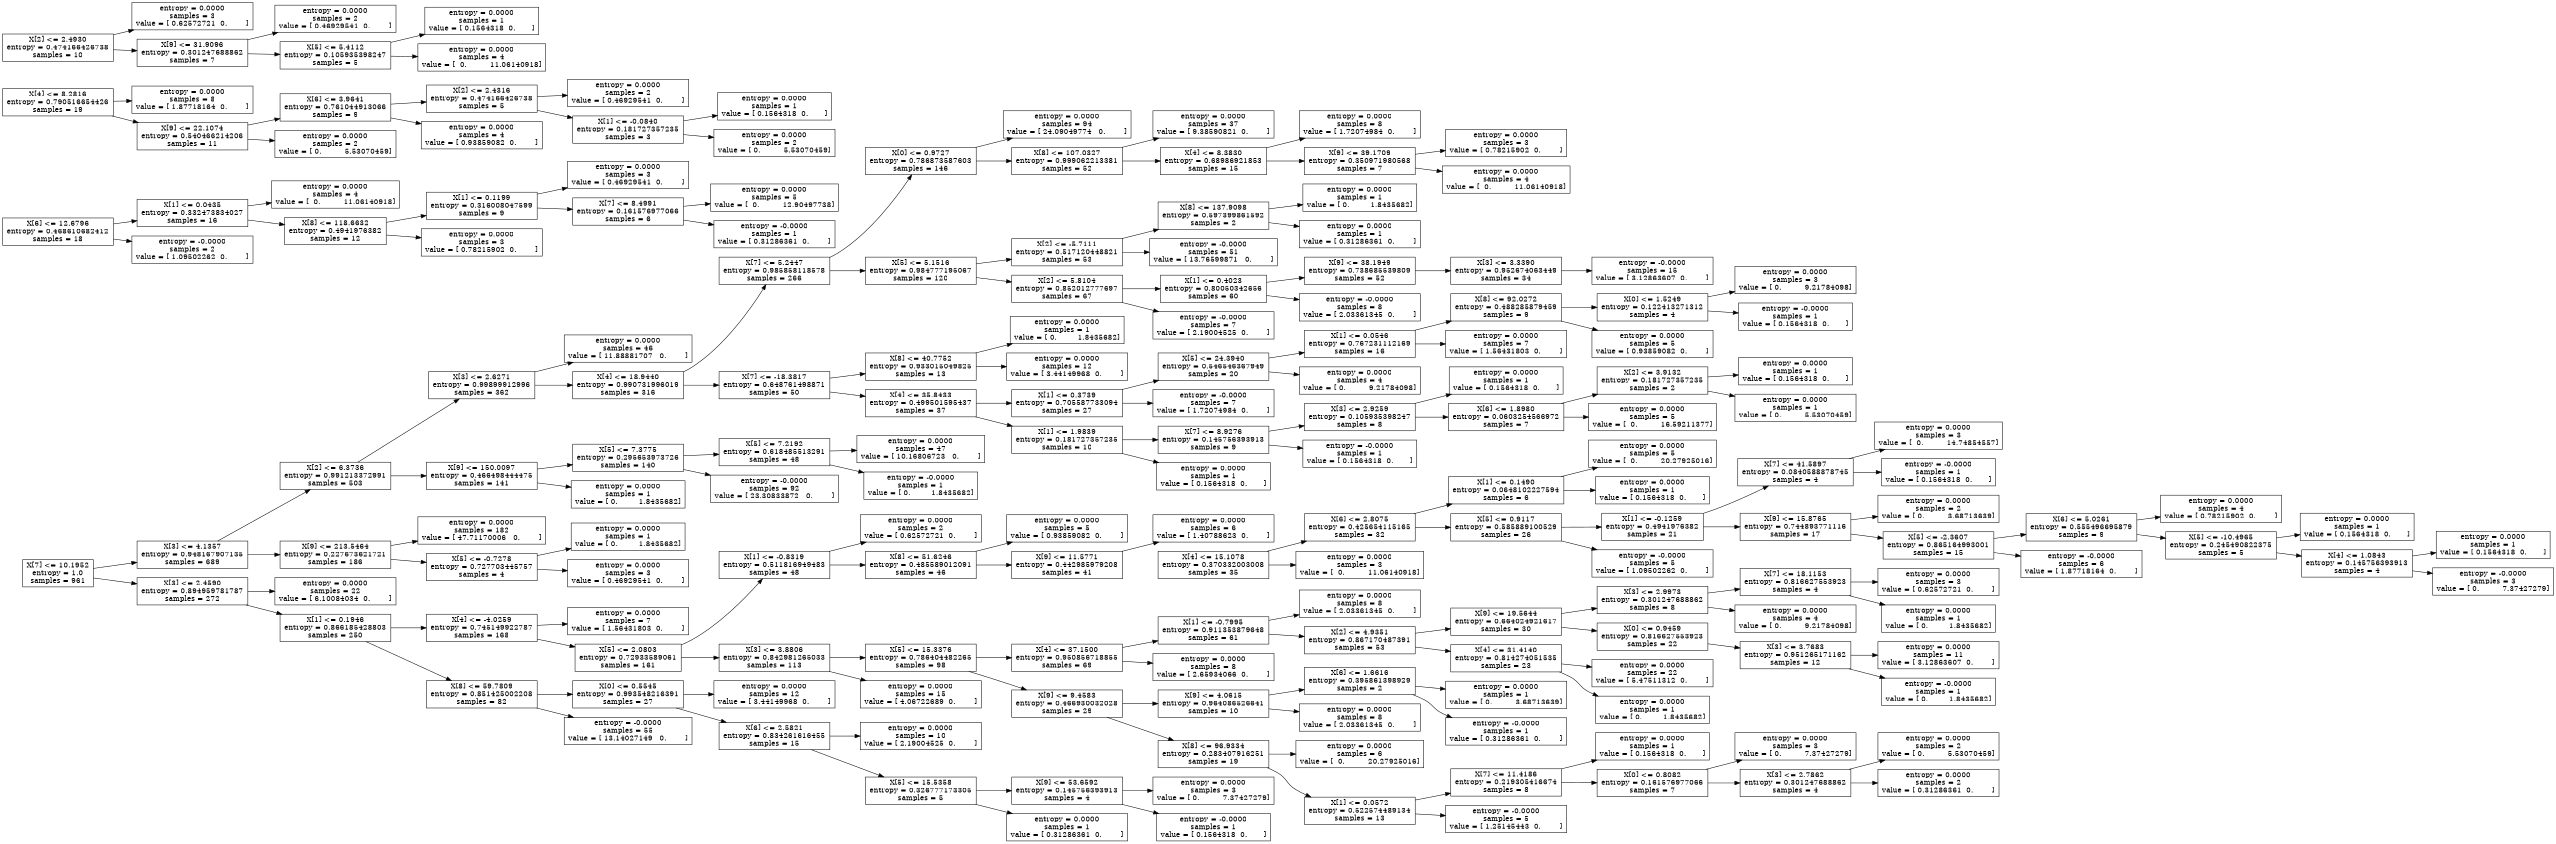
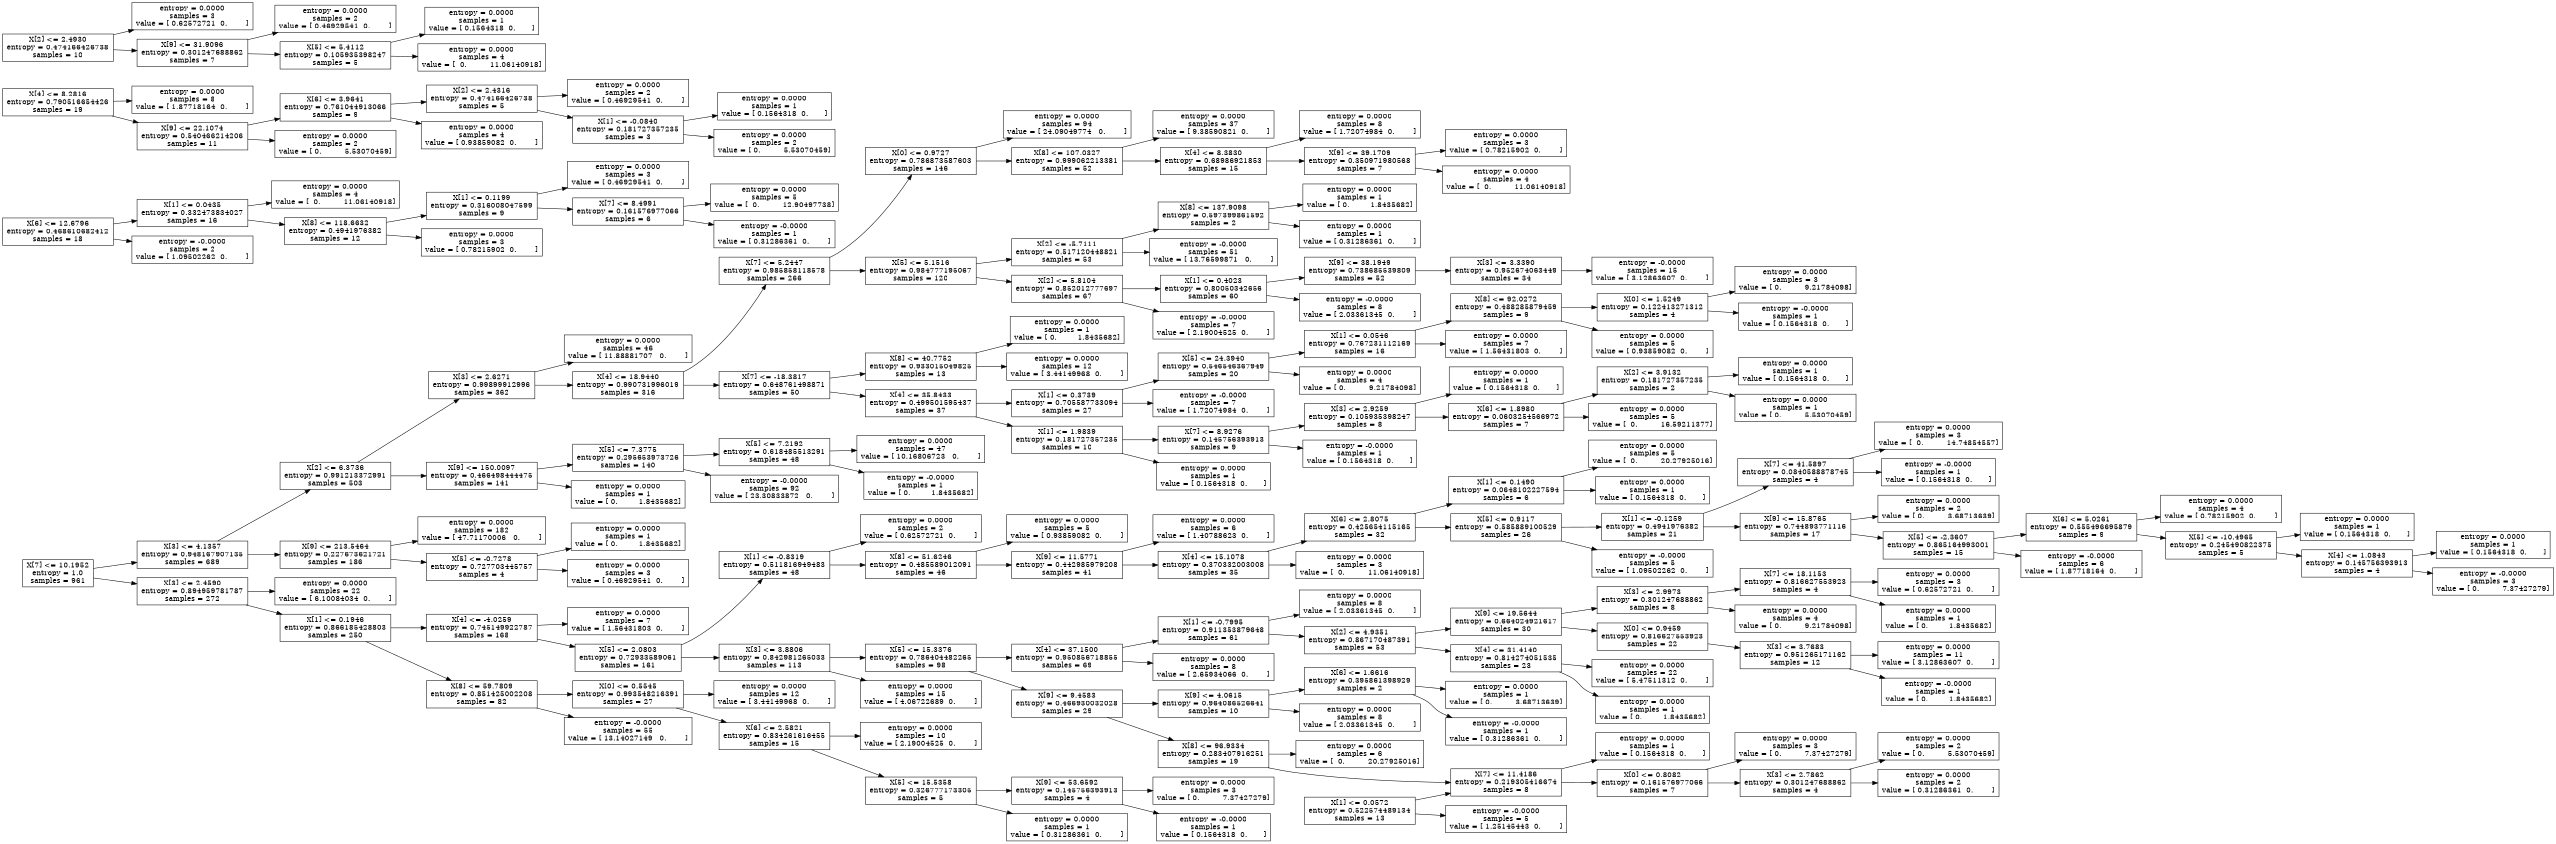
none -> (1138, 565)
(1287, 781) -> (1356, 779)
